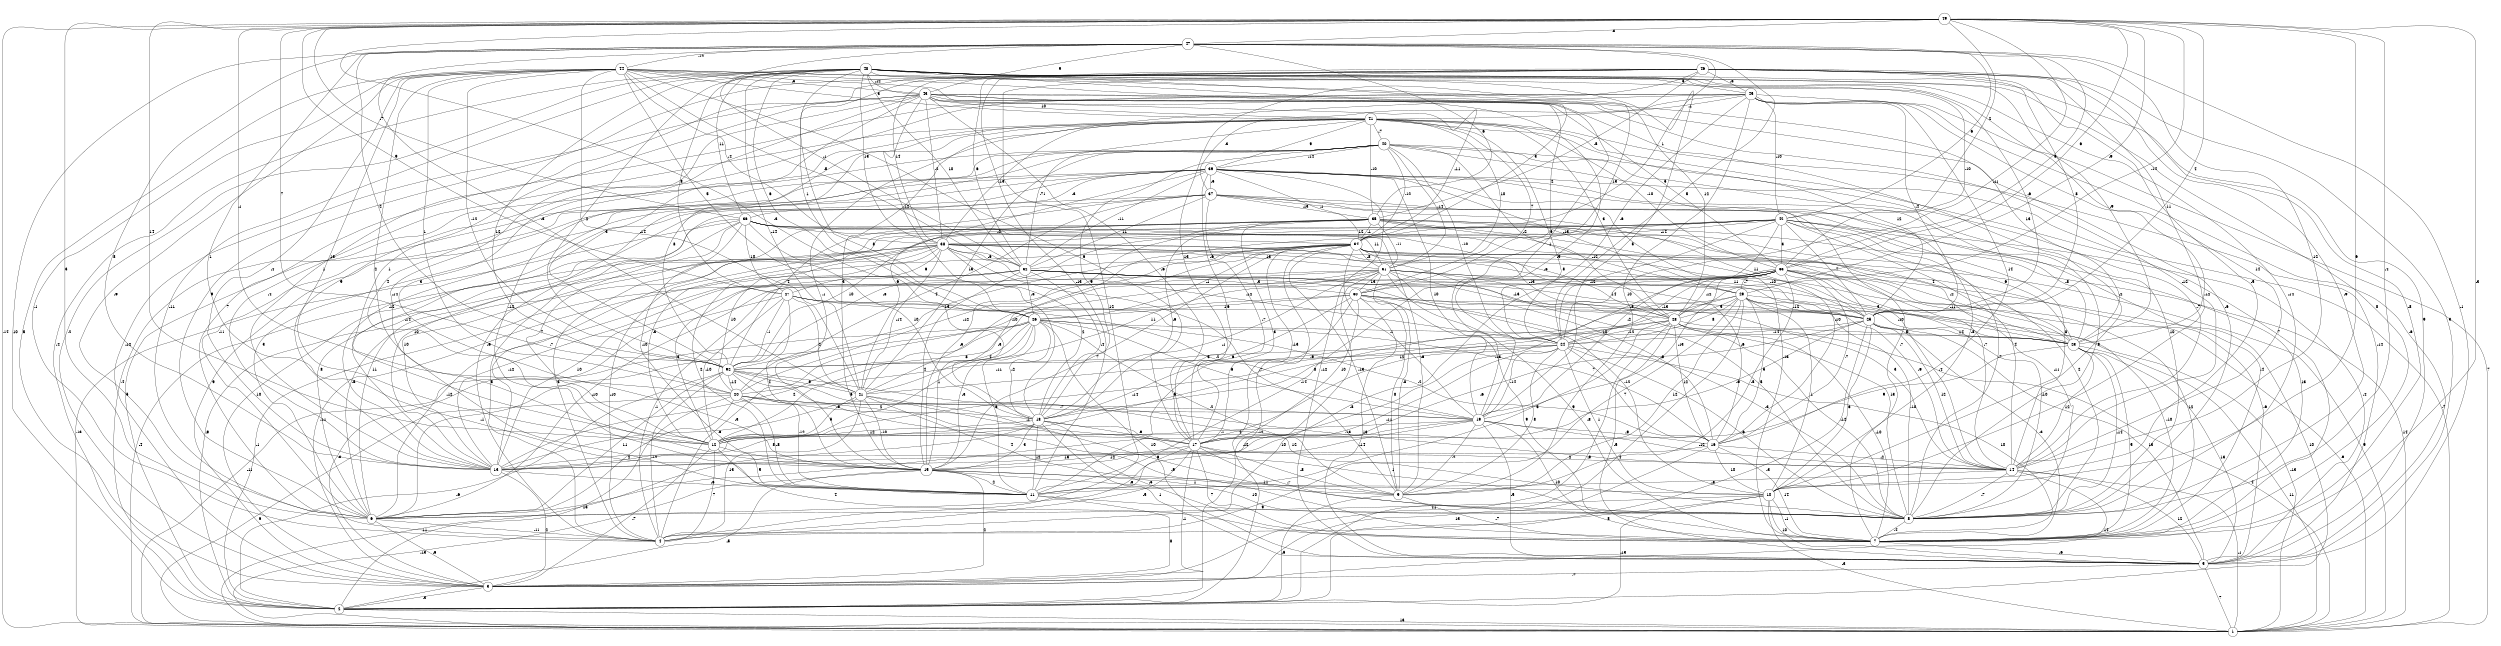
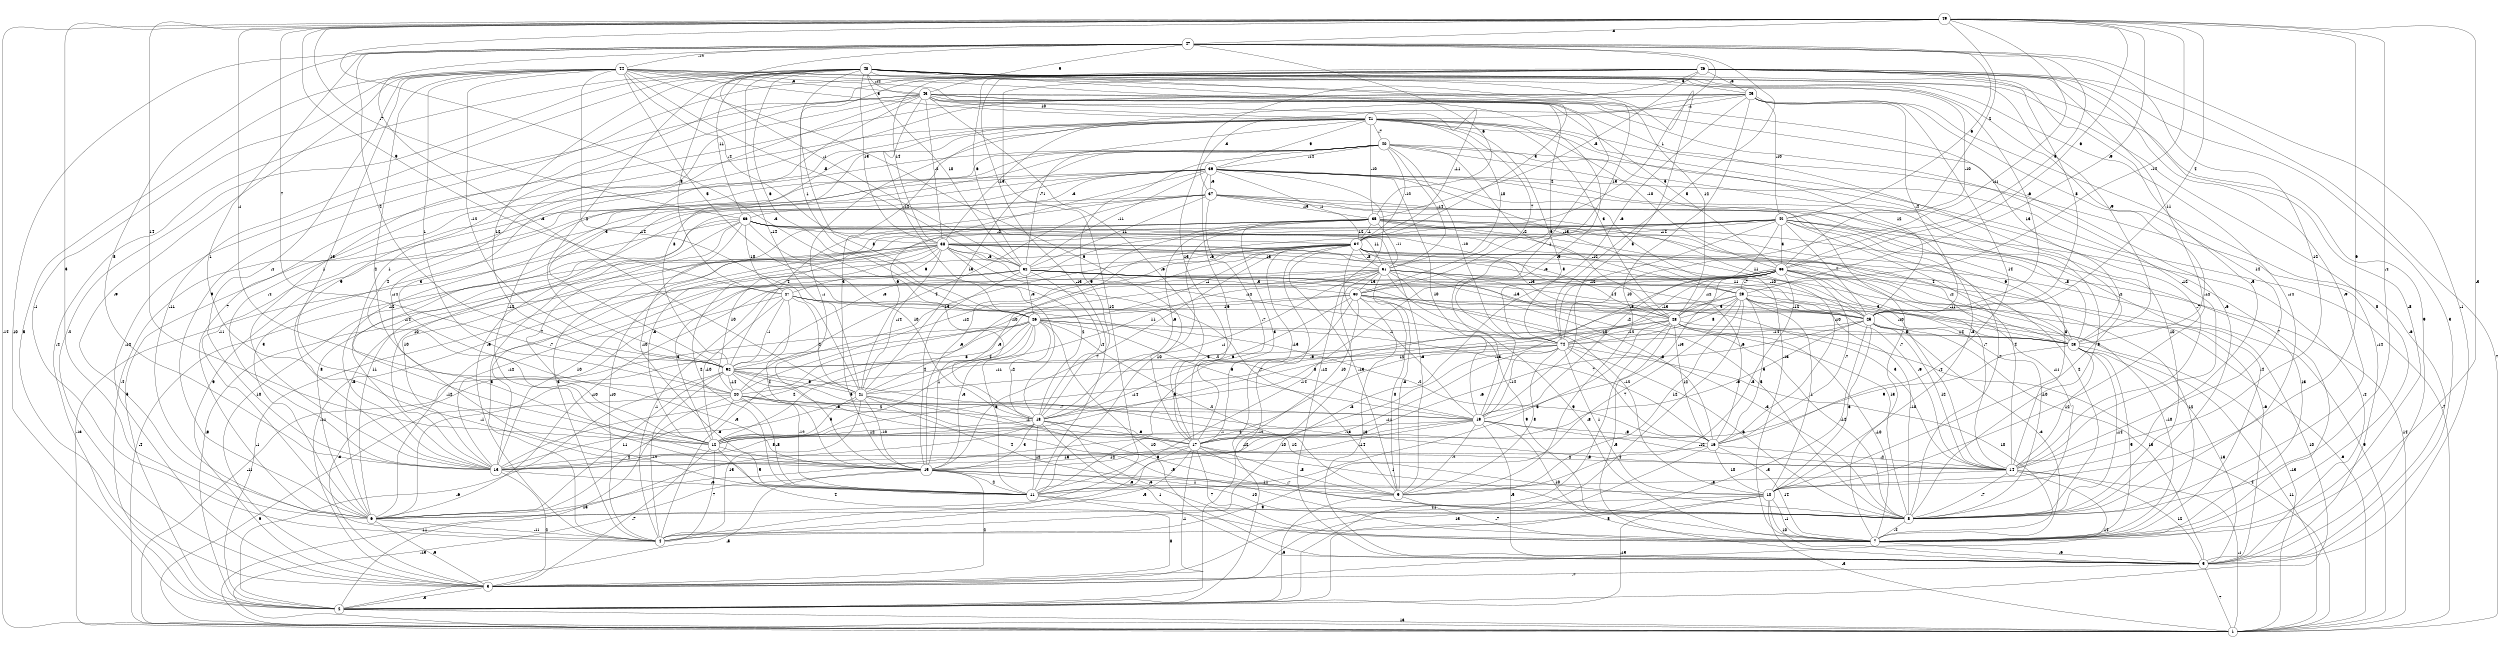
(994, 232) -> (1193, 303)
(2372, 284) -> (2376, 220)
(1563, 345) -> (1563, 345)
